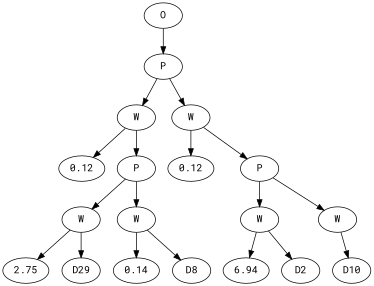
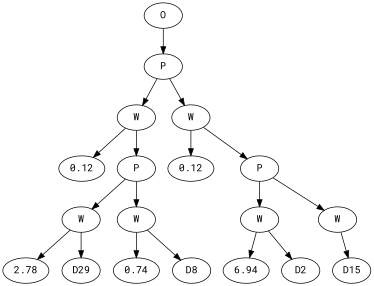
(26, 271) -> (26, 271)
(136, 271) -> (136, 271)
(352, 271) -> (352, 271)
